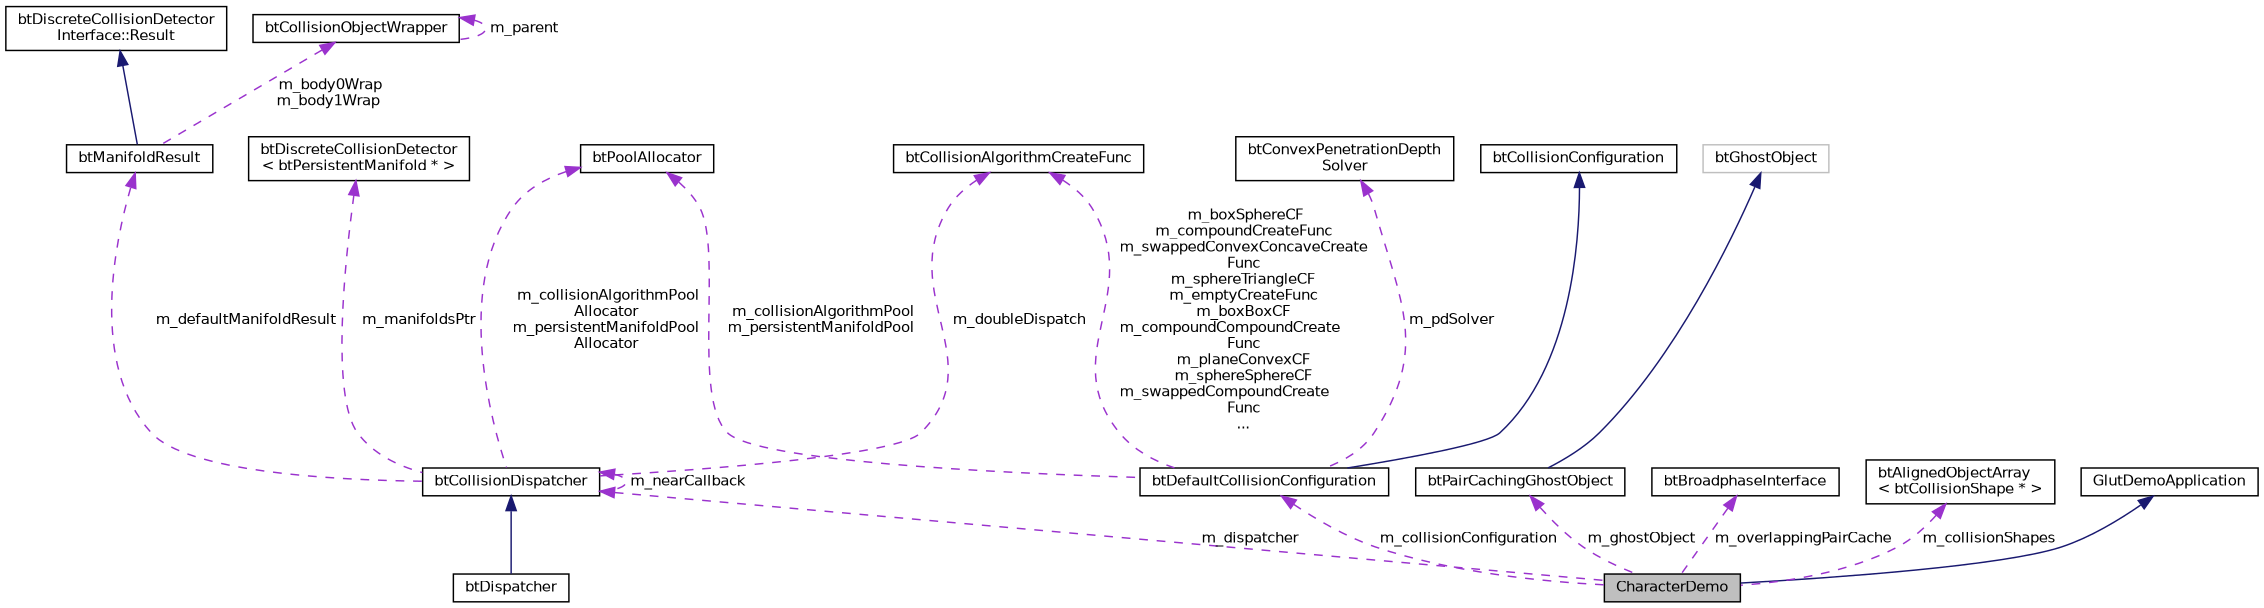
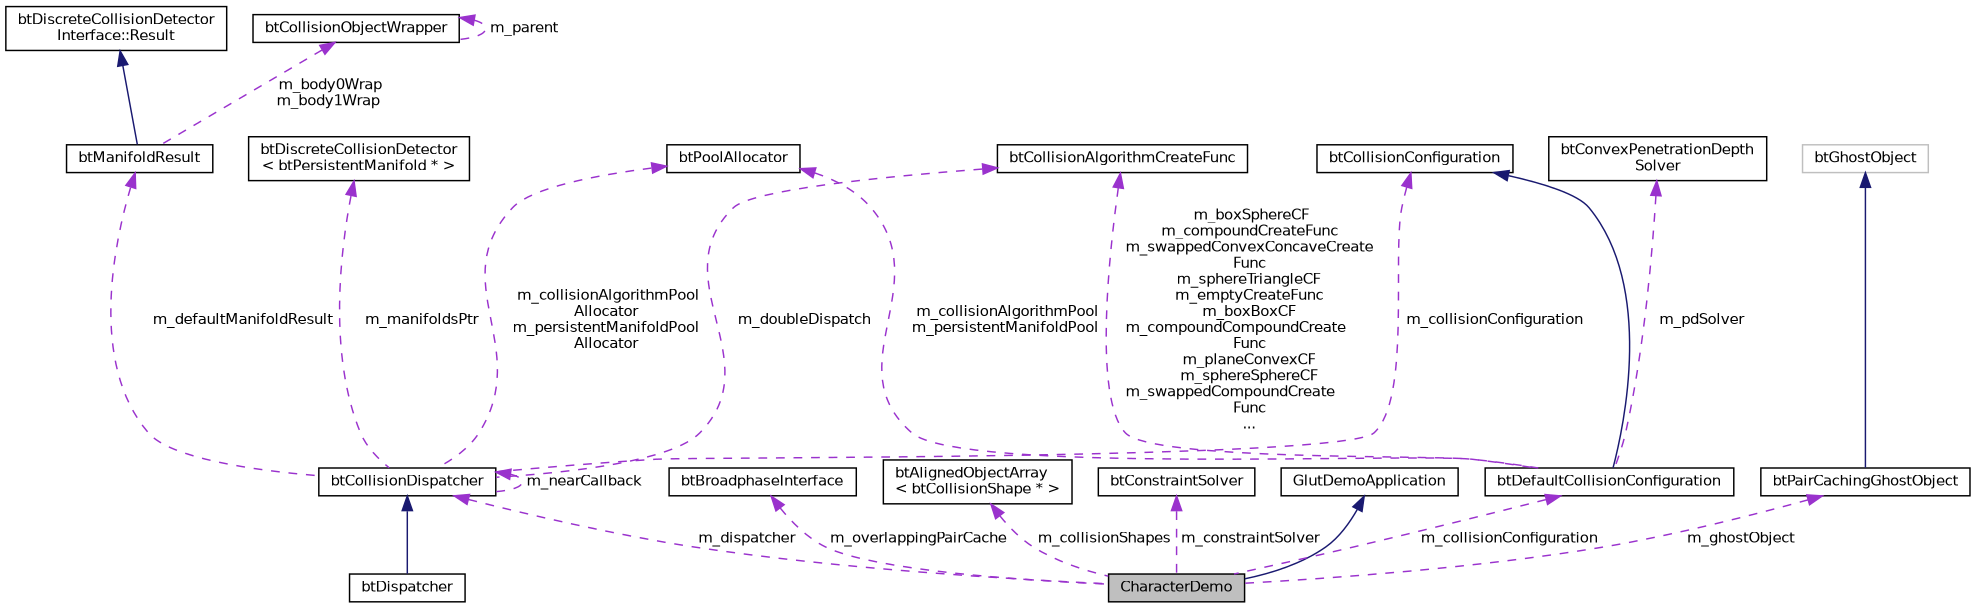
none -> (948, 456)
none -> (1177, 482)
